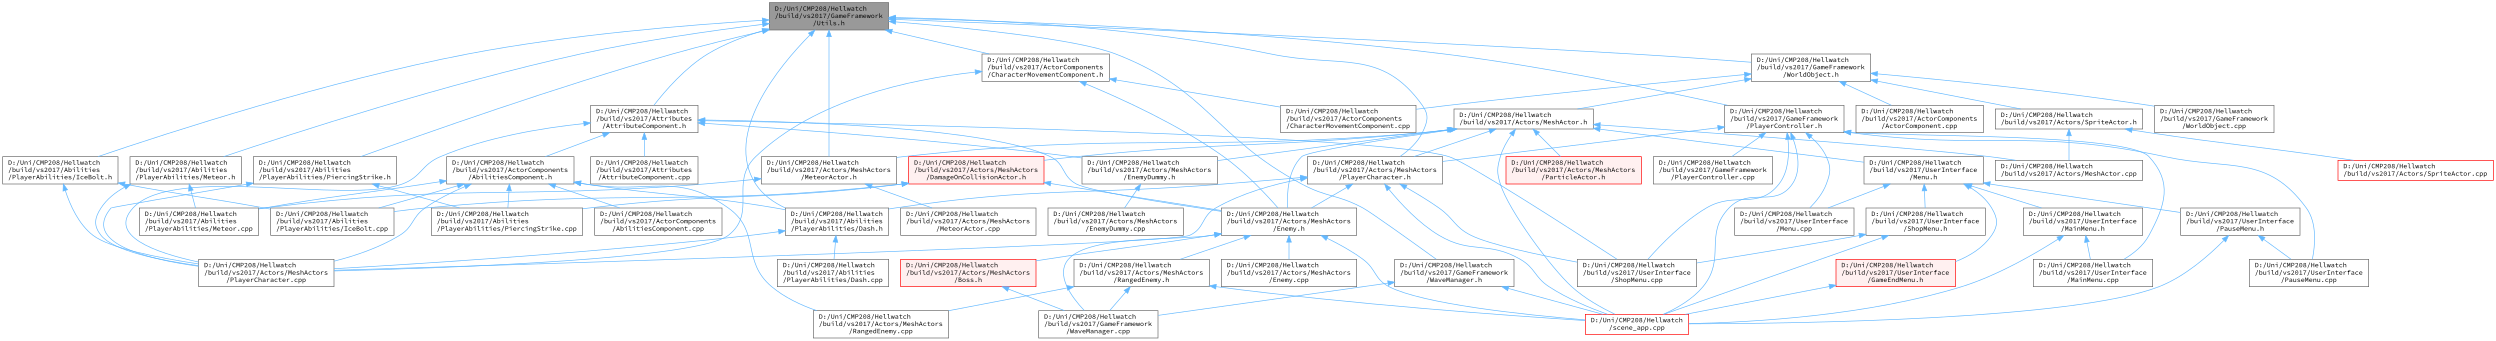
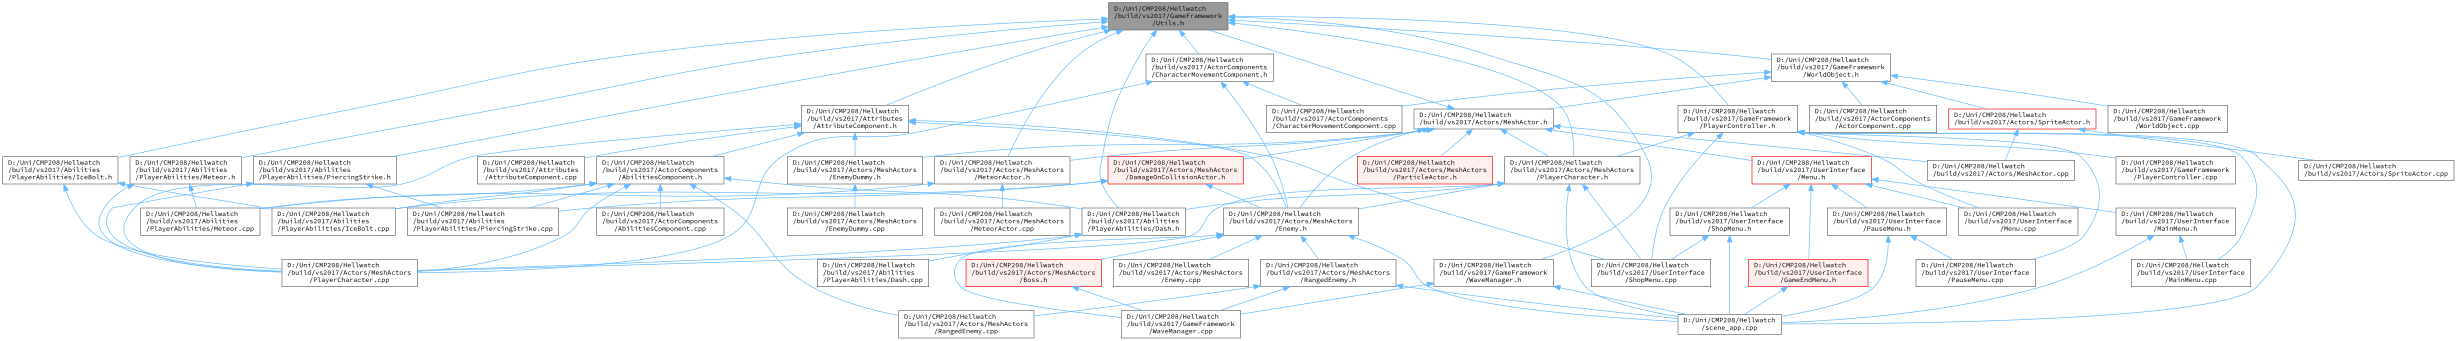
(2069, 119) -> (2022, 119)
(1924, 170) -> (1812, 170)
(2416, 170) -> (2376, 170)
(1531, 238) -> (1329, 68)
(1637, 324) -> (1730, 324)
